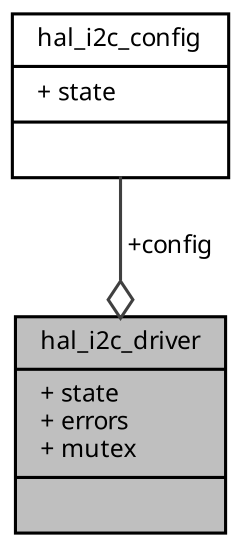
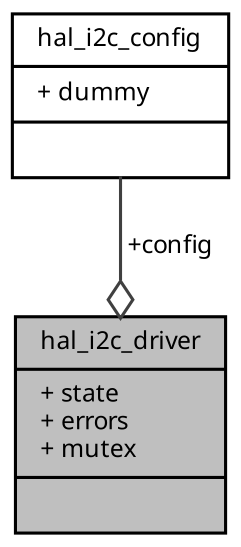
(77, 93) -> (94, 93)
